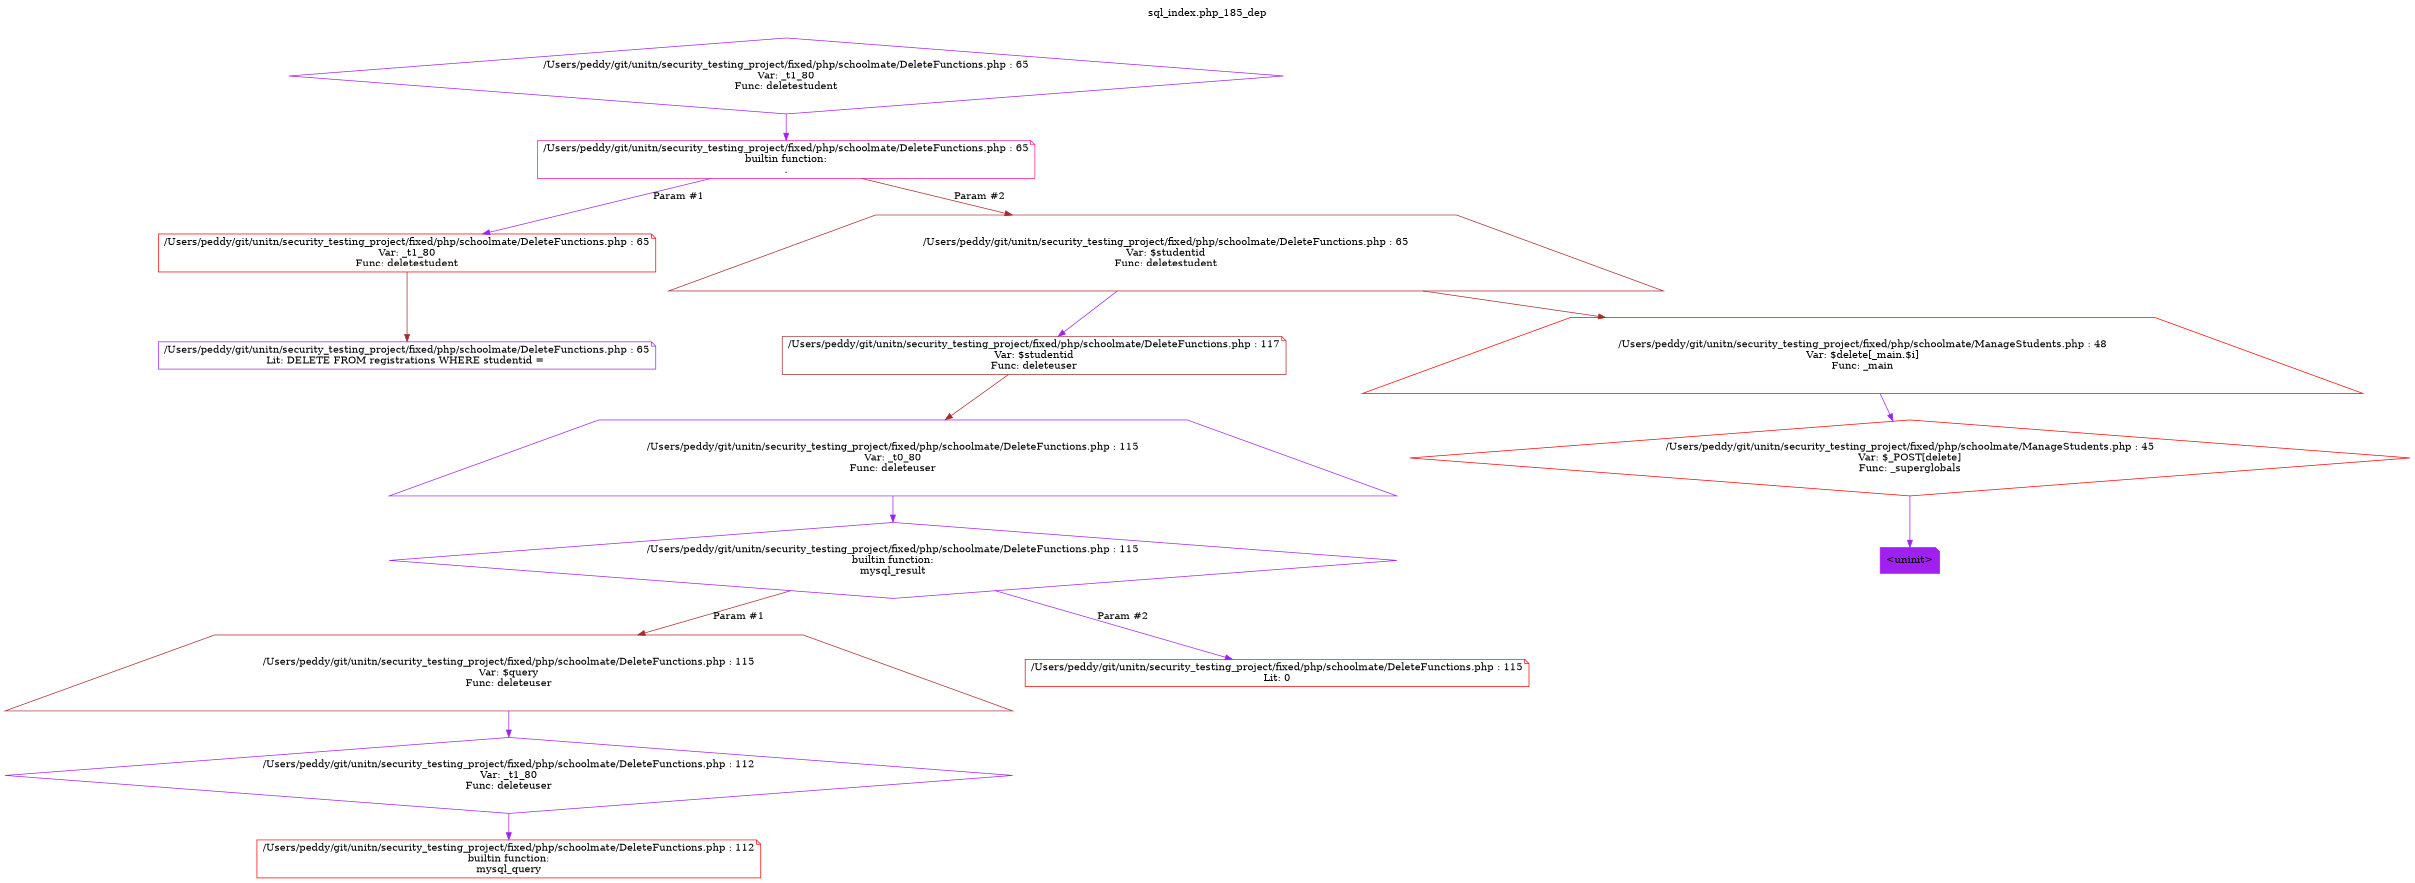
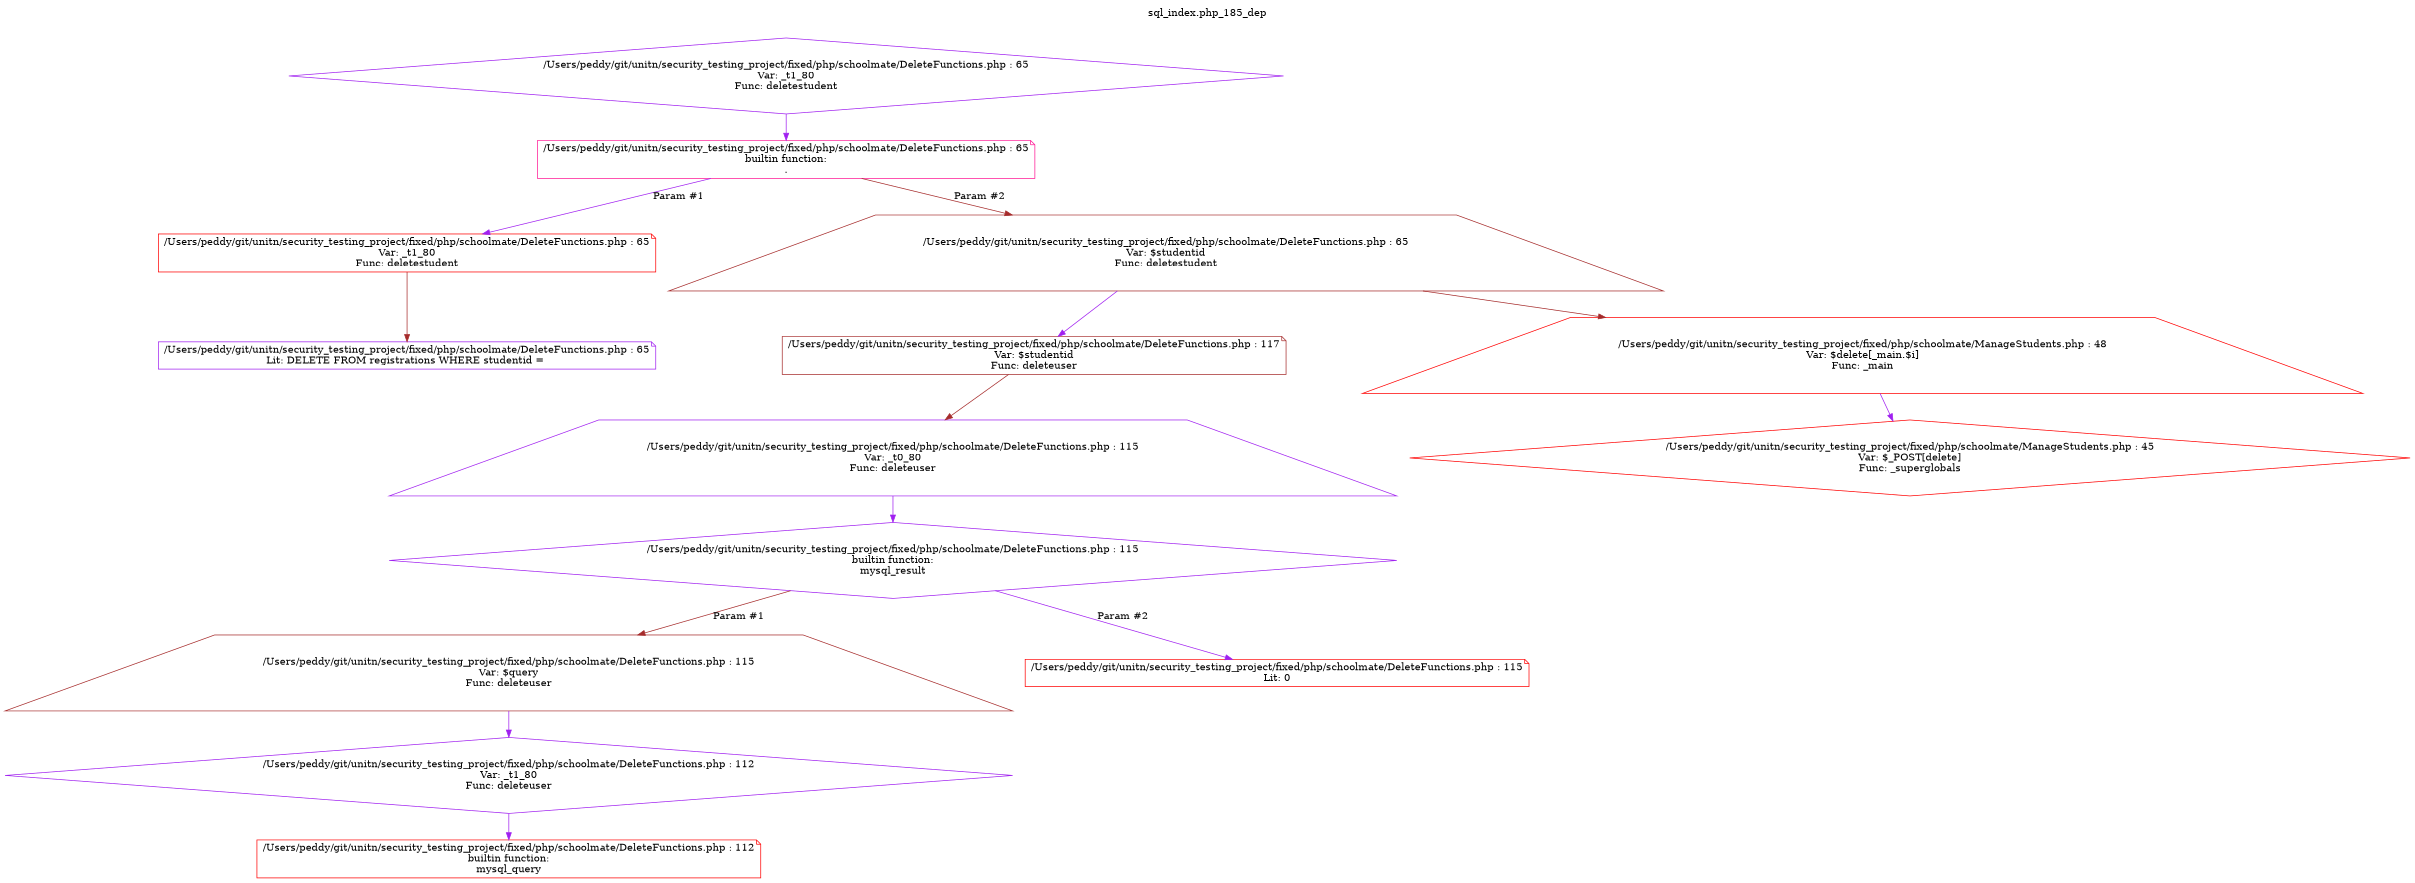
(1910, 560) -> none
